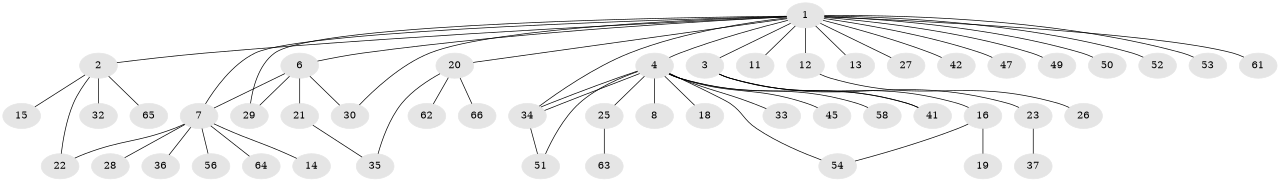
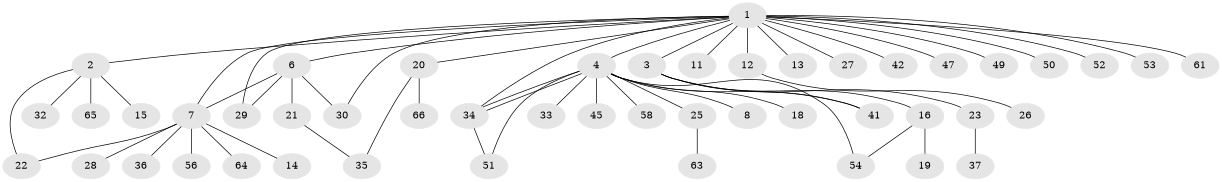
(427, 116) -> none
